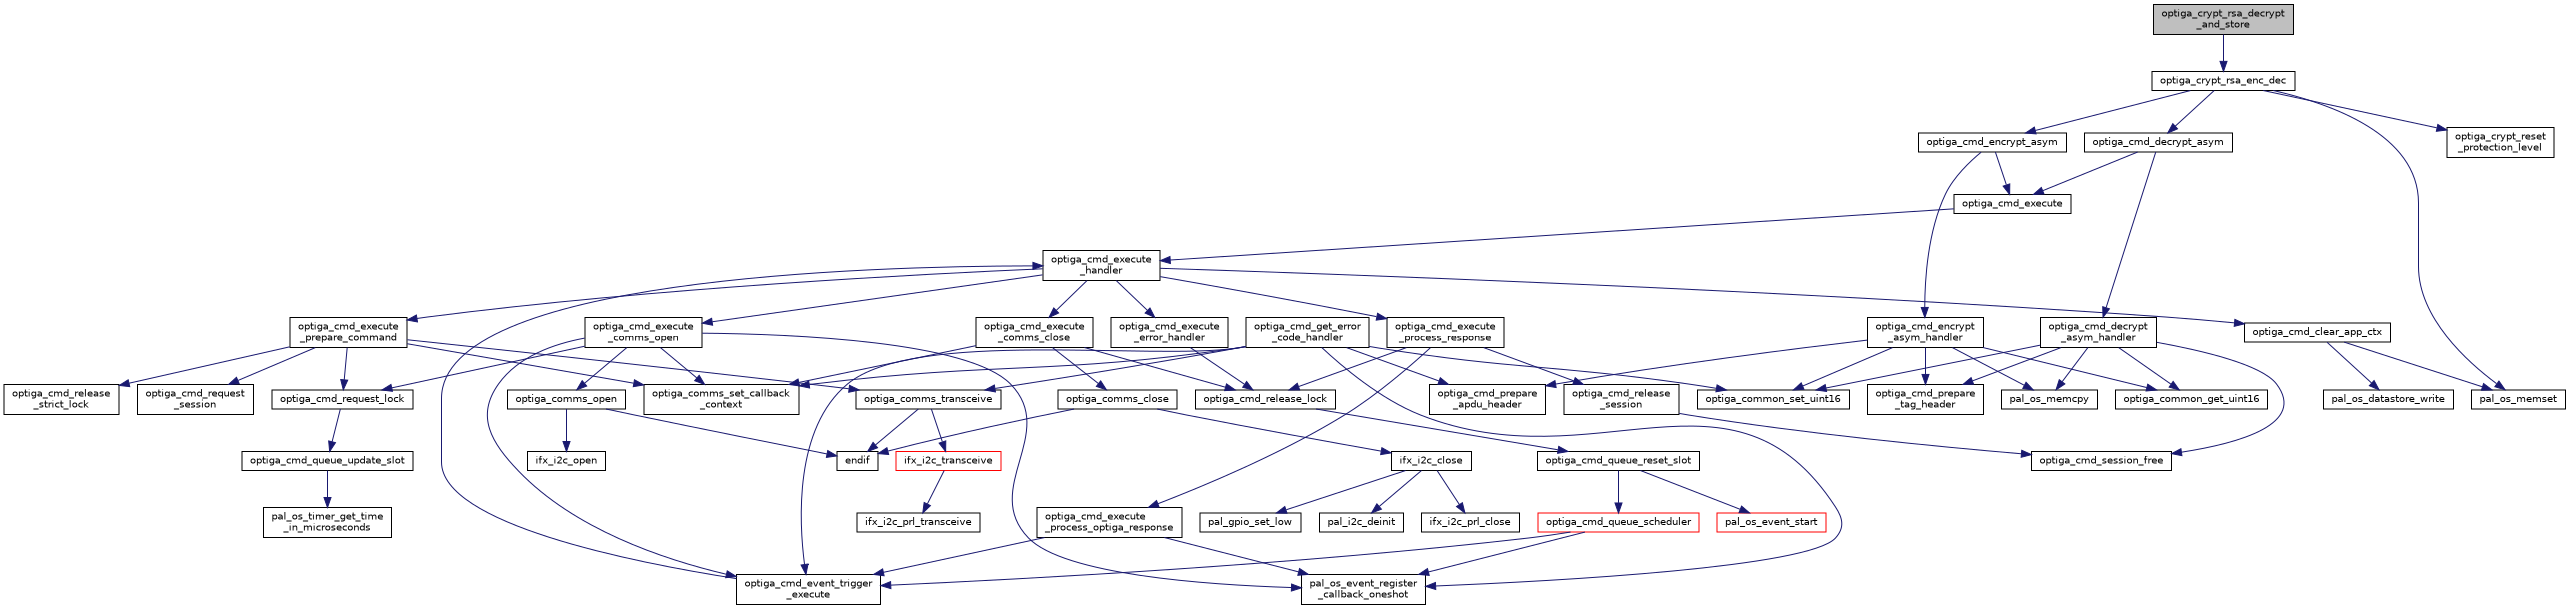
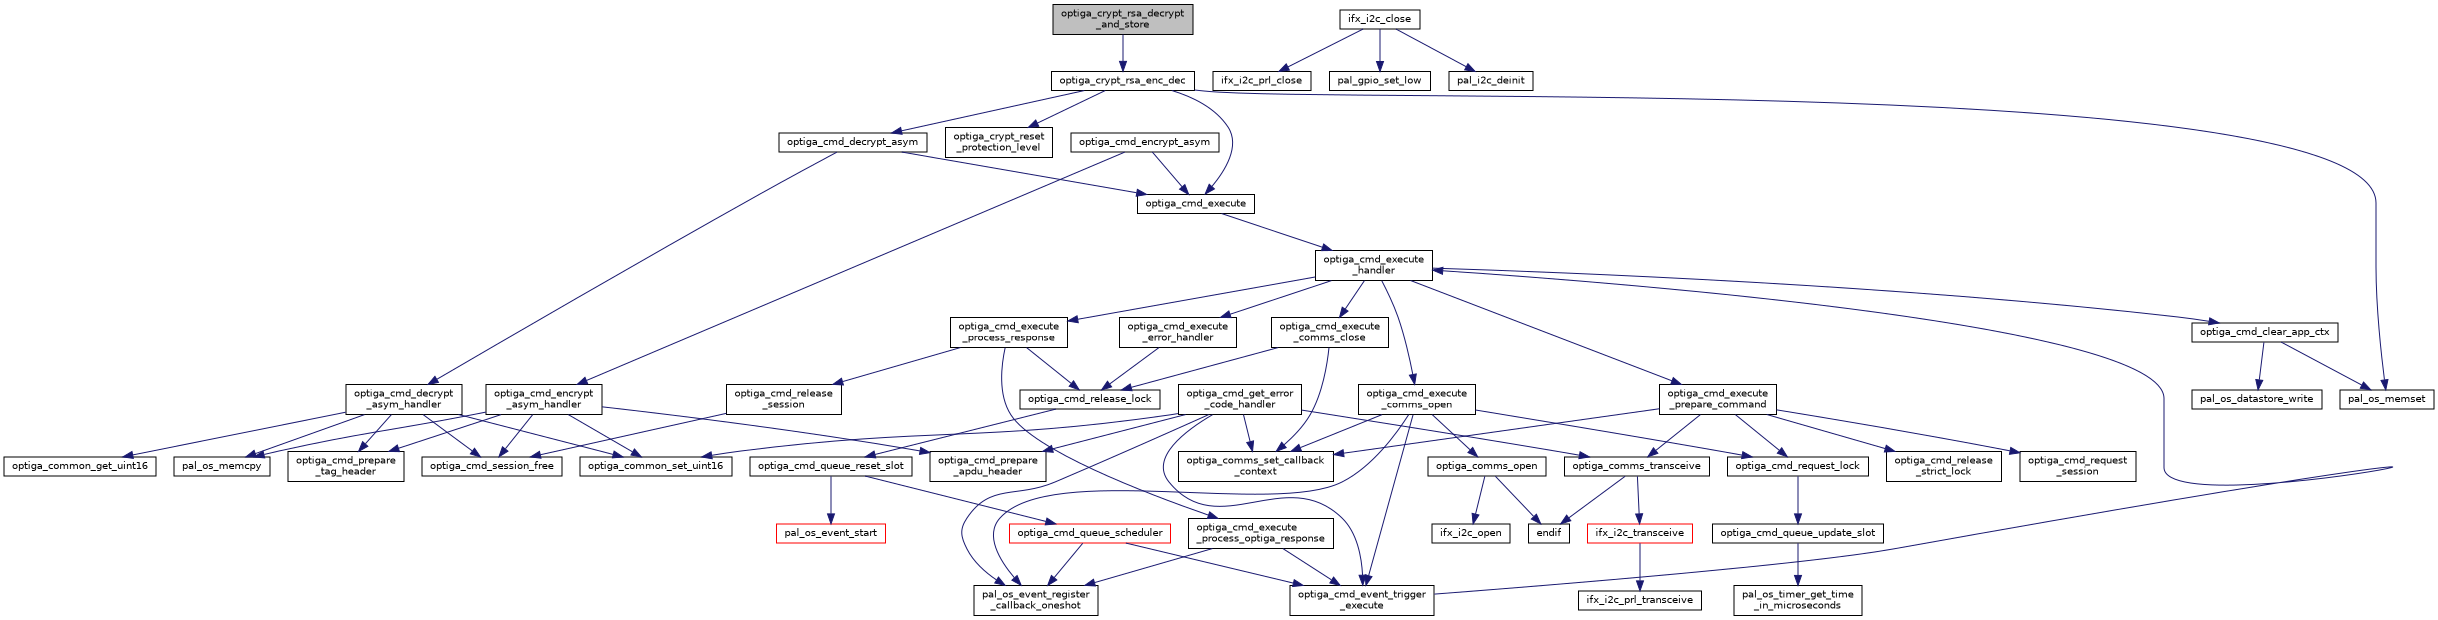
(2113, 111) -> (1227, 126)
(2065, 368) -> (516, 436)
(1118, 400) -> none
